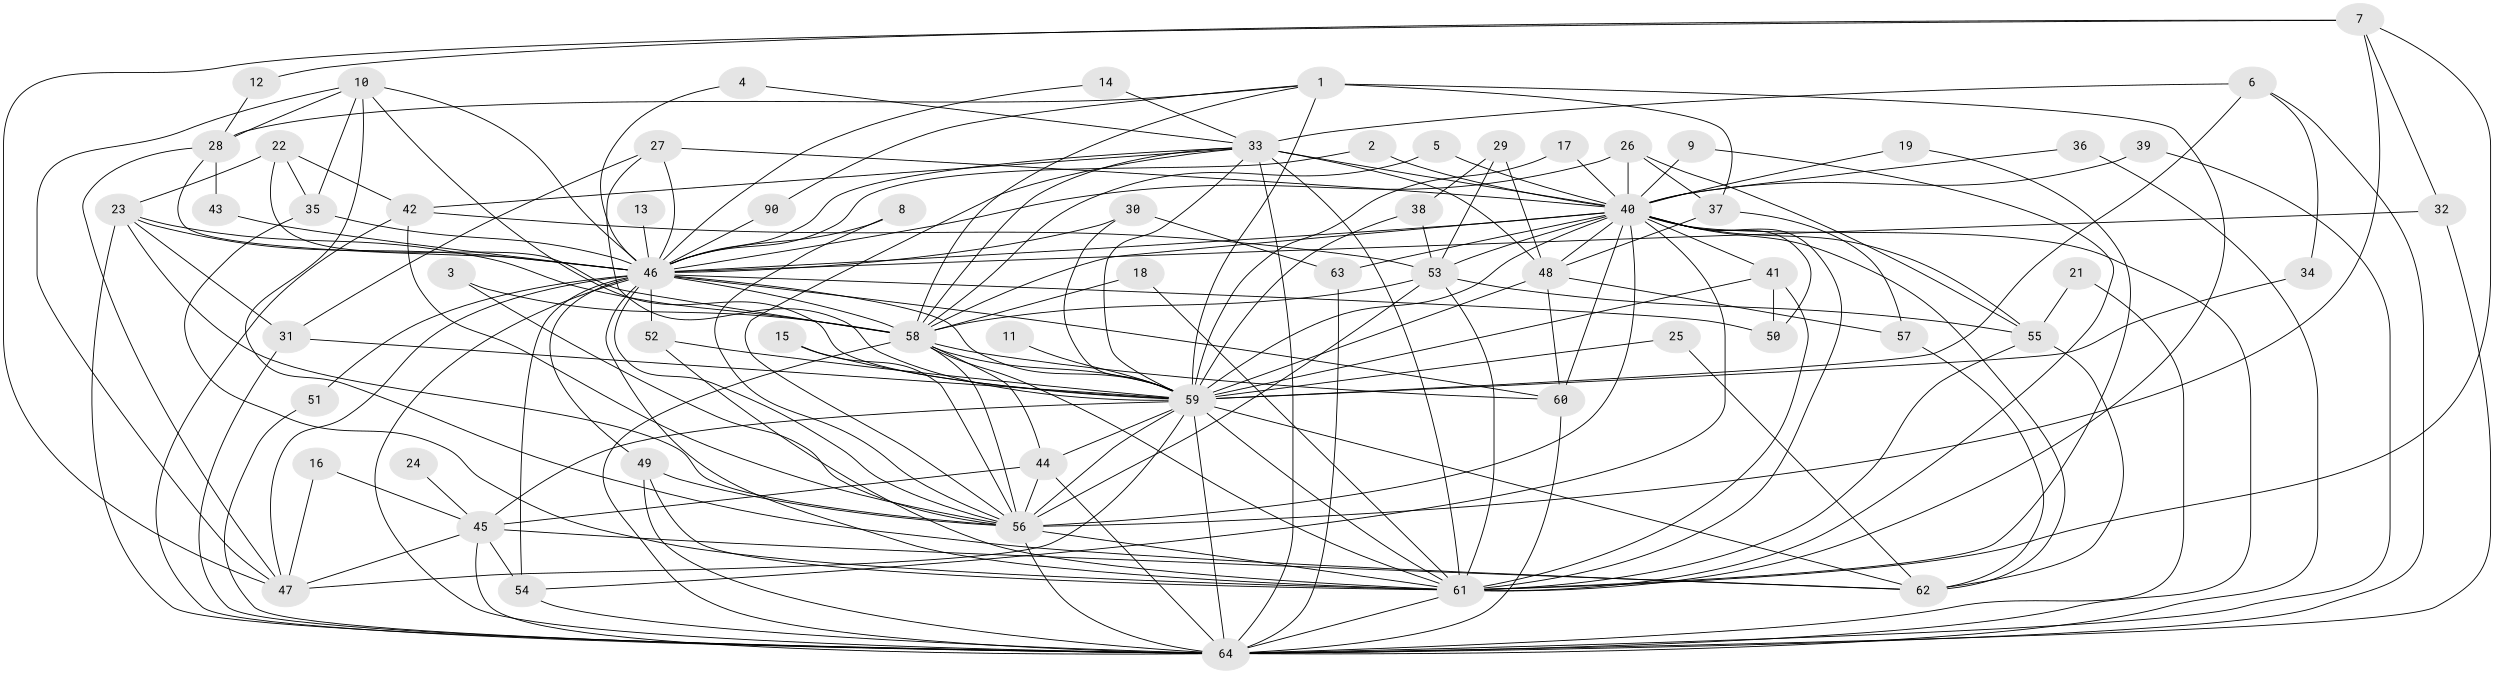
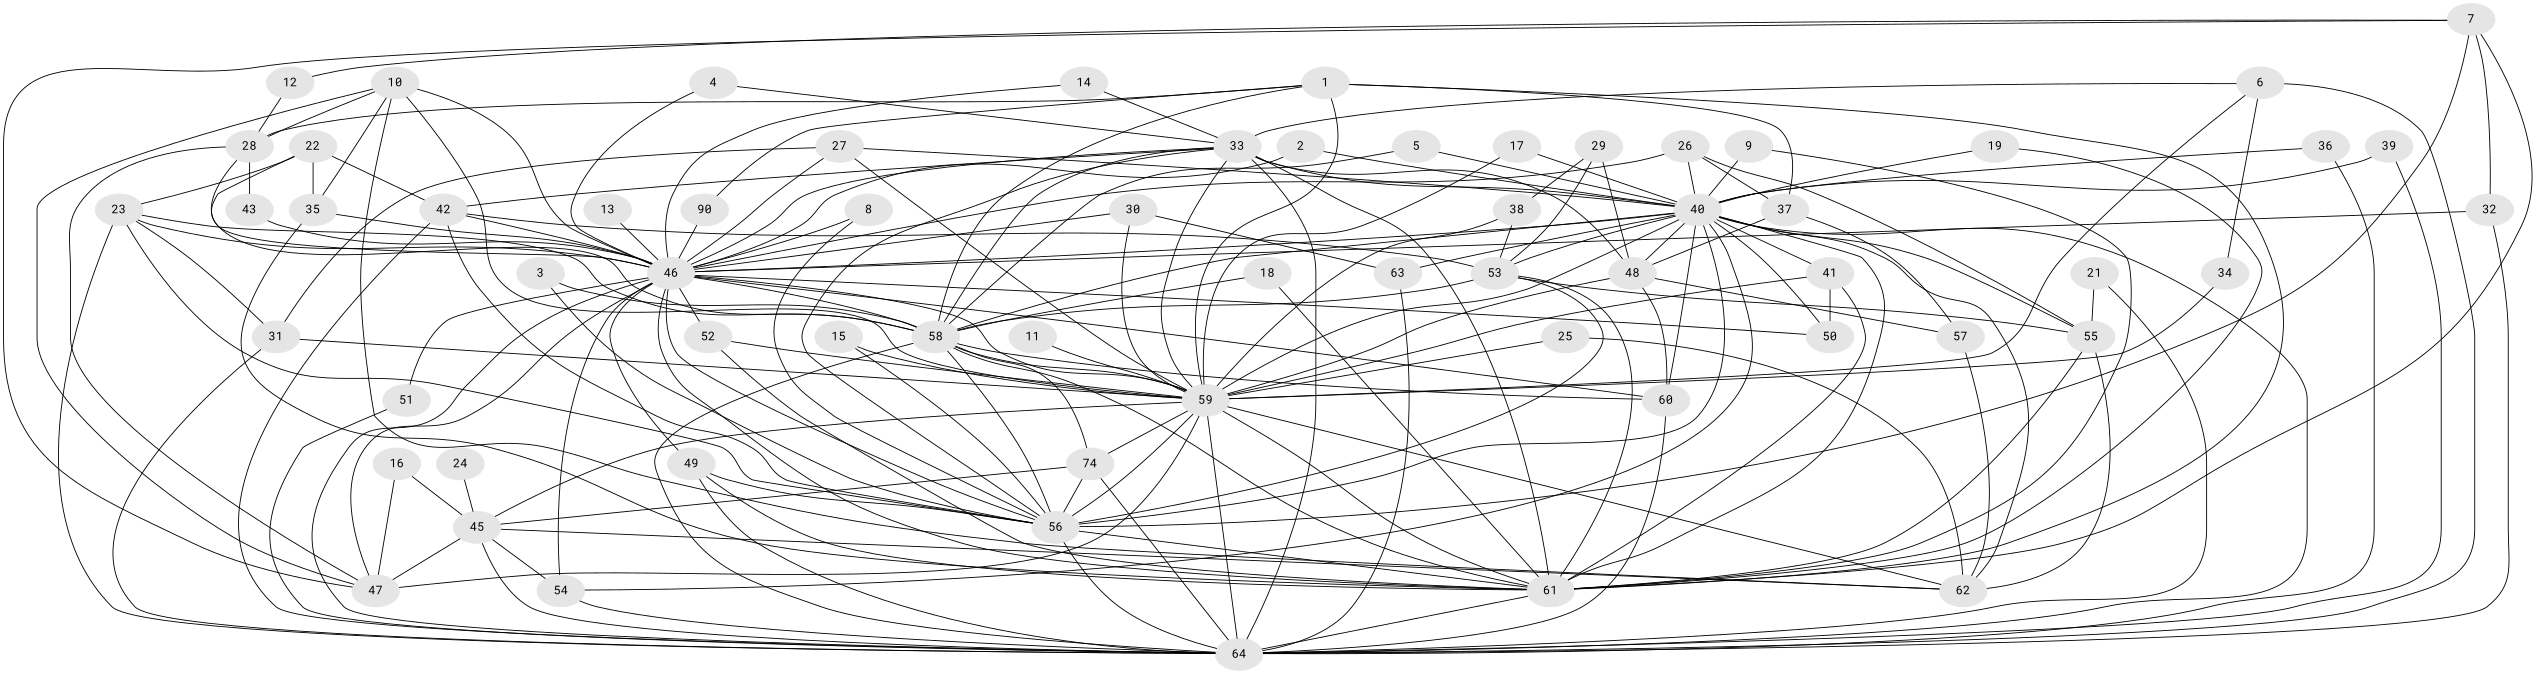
none -> (541, 233)
(1043, 464) -> (1090, 464)
